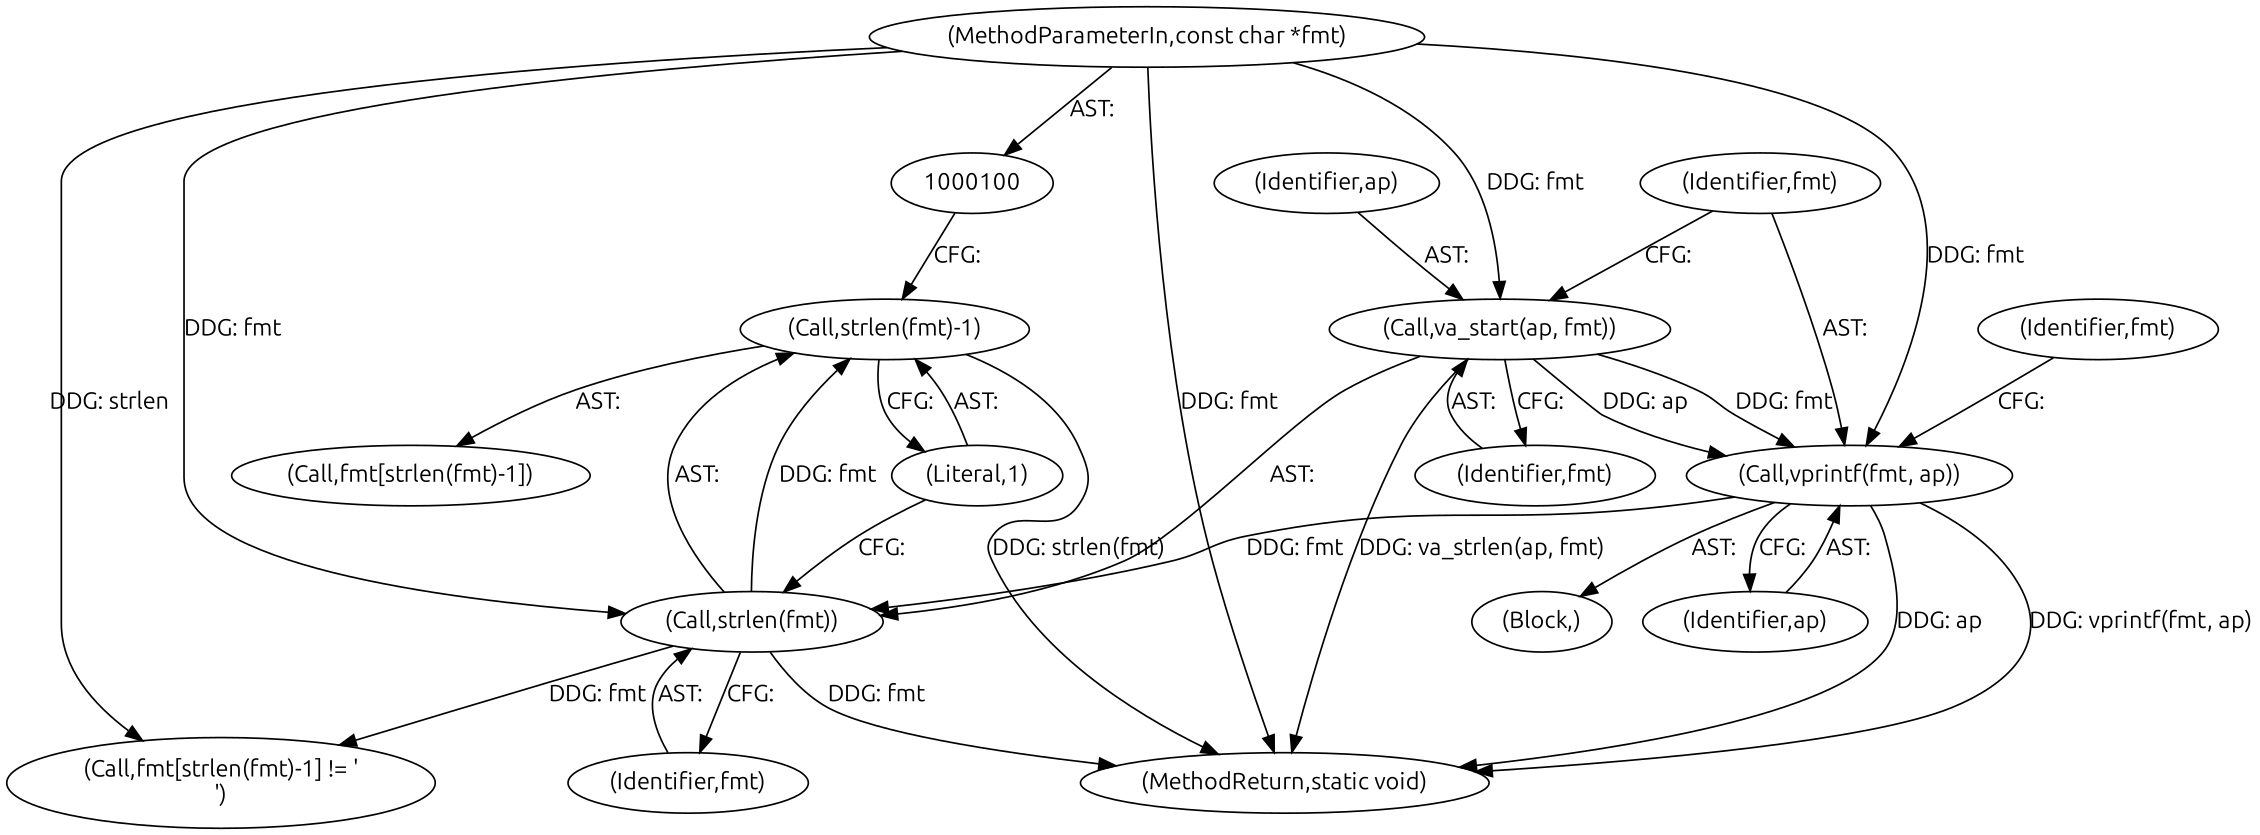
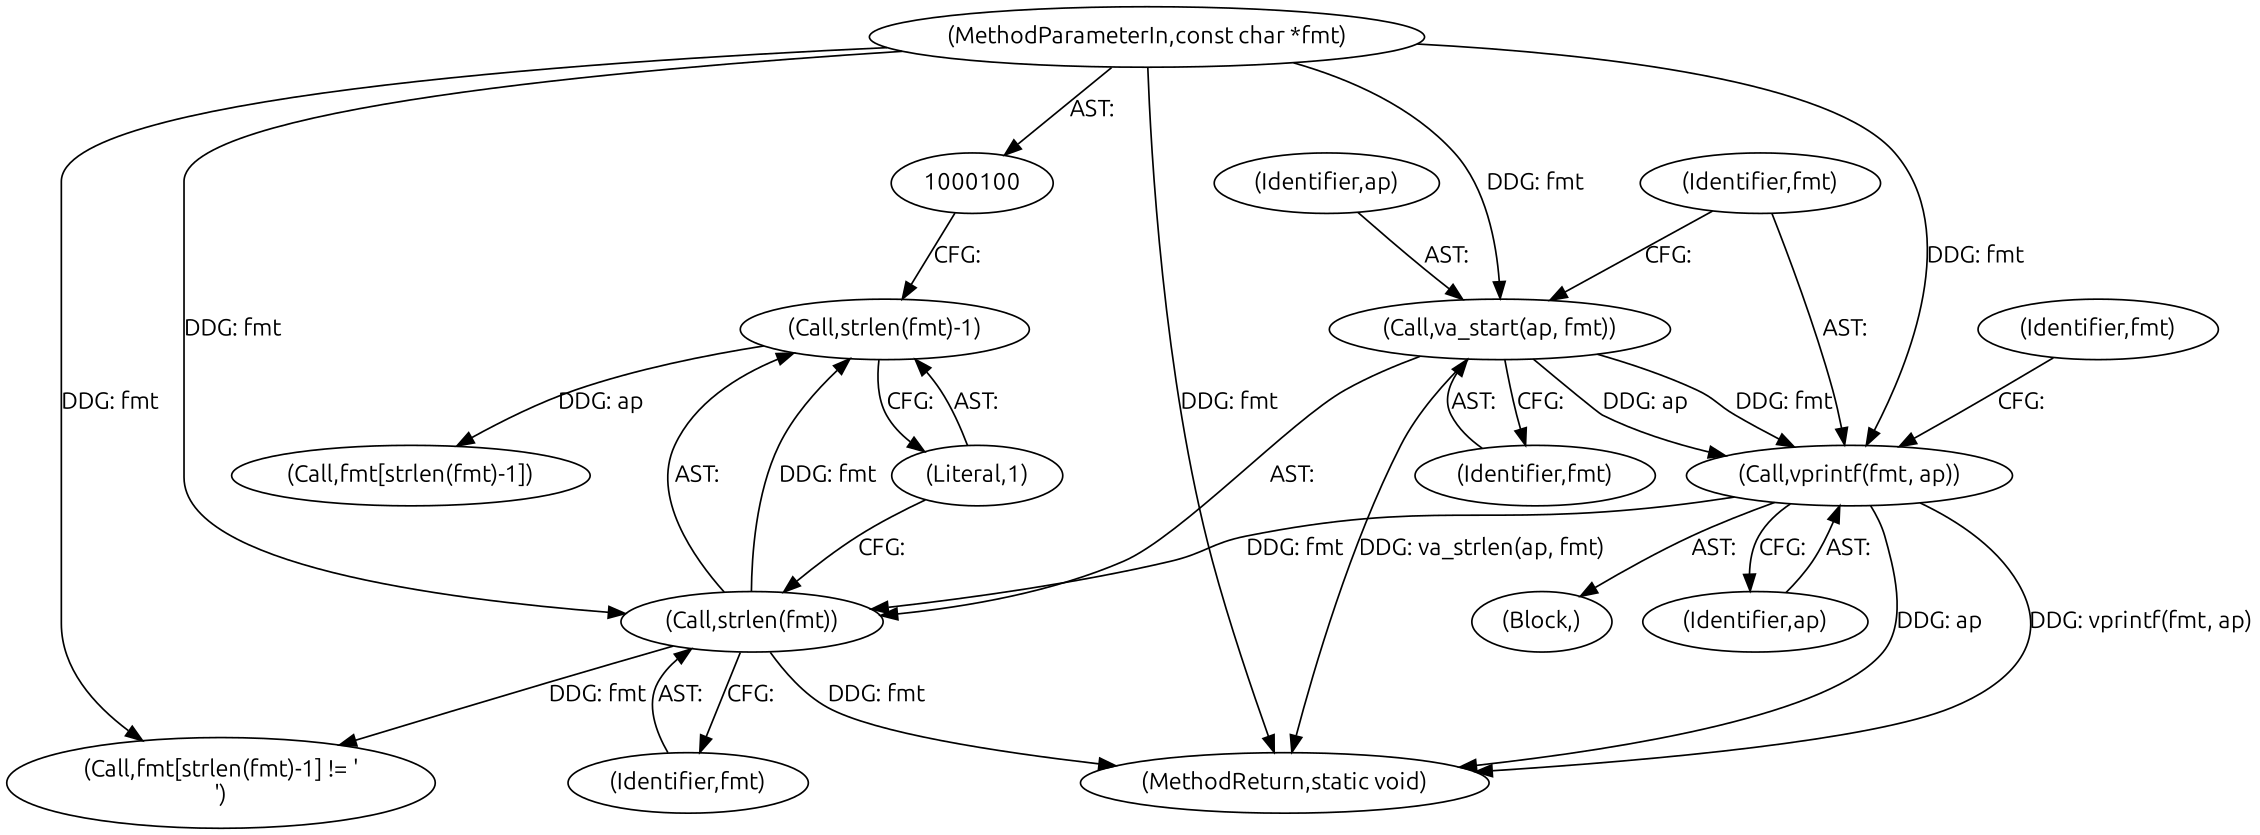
(110, 402) -> (110, 402)
(602, 402) -> (602, 402)
(991, 538) -> none
